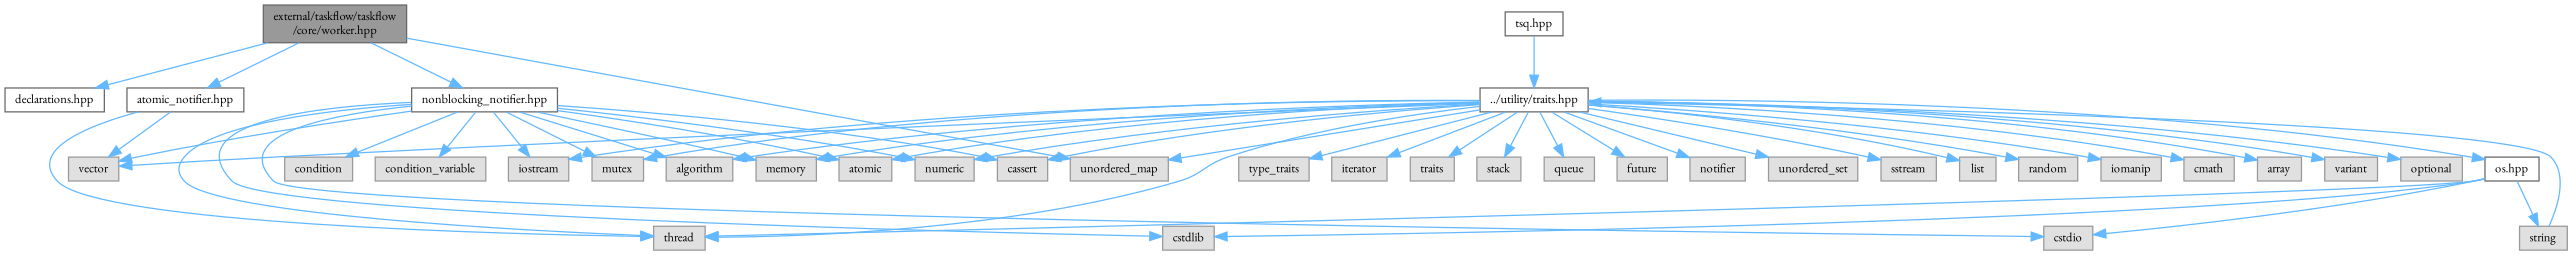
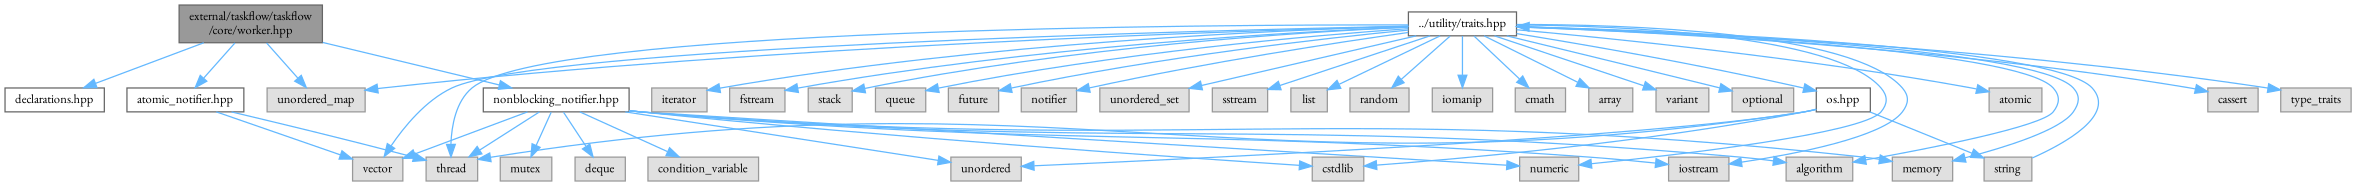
(1534, 24) -> none
(1067, 112) -> none
(772, 125) -> none
(692, 131) -> none
(319, 169) -> (600, 169)
(1432, 169) -> (757, 100)
(2068, 238) -> (986, 169)
